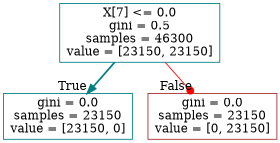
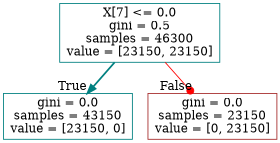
(68, 116) -> (68, 116)
